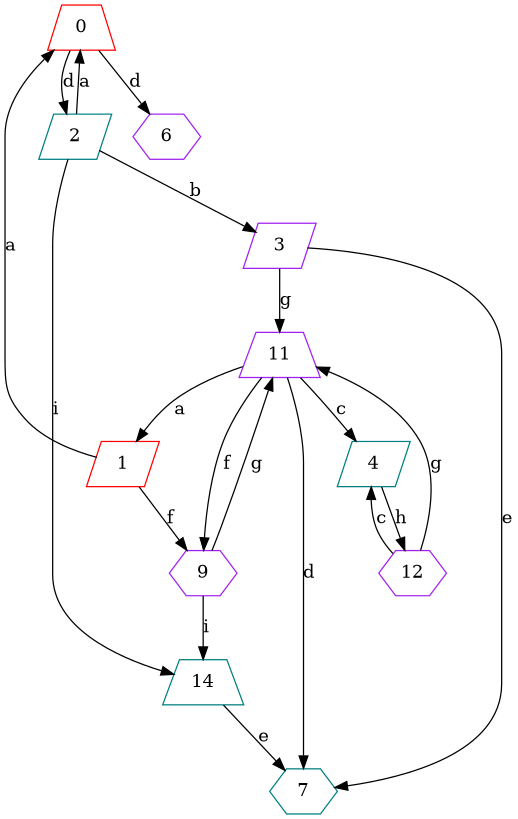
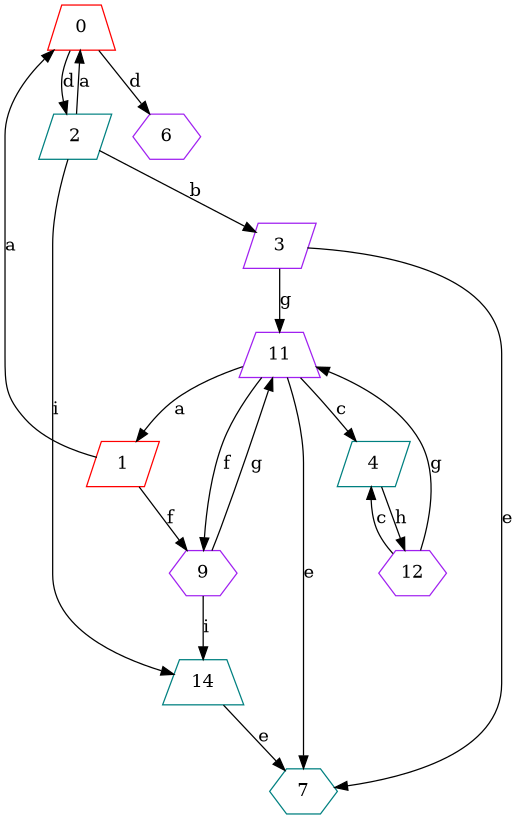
(309, 573) -> (309, 573)
